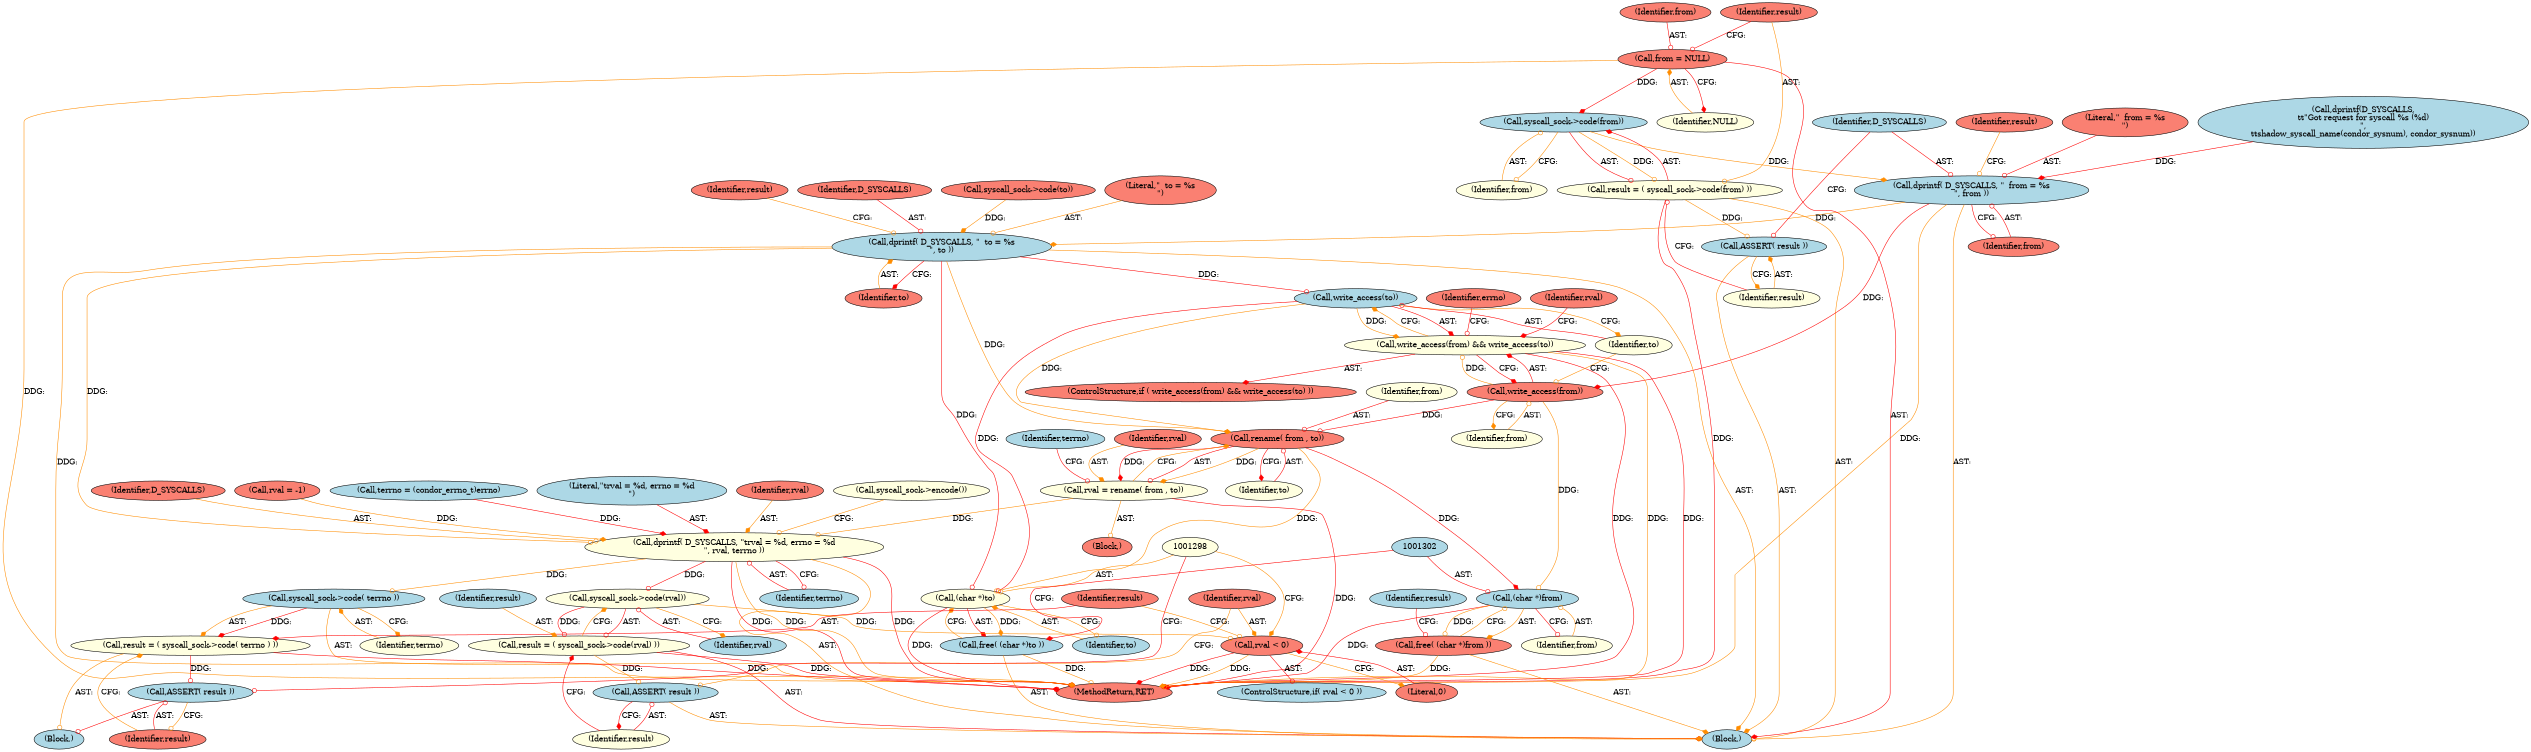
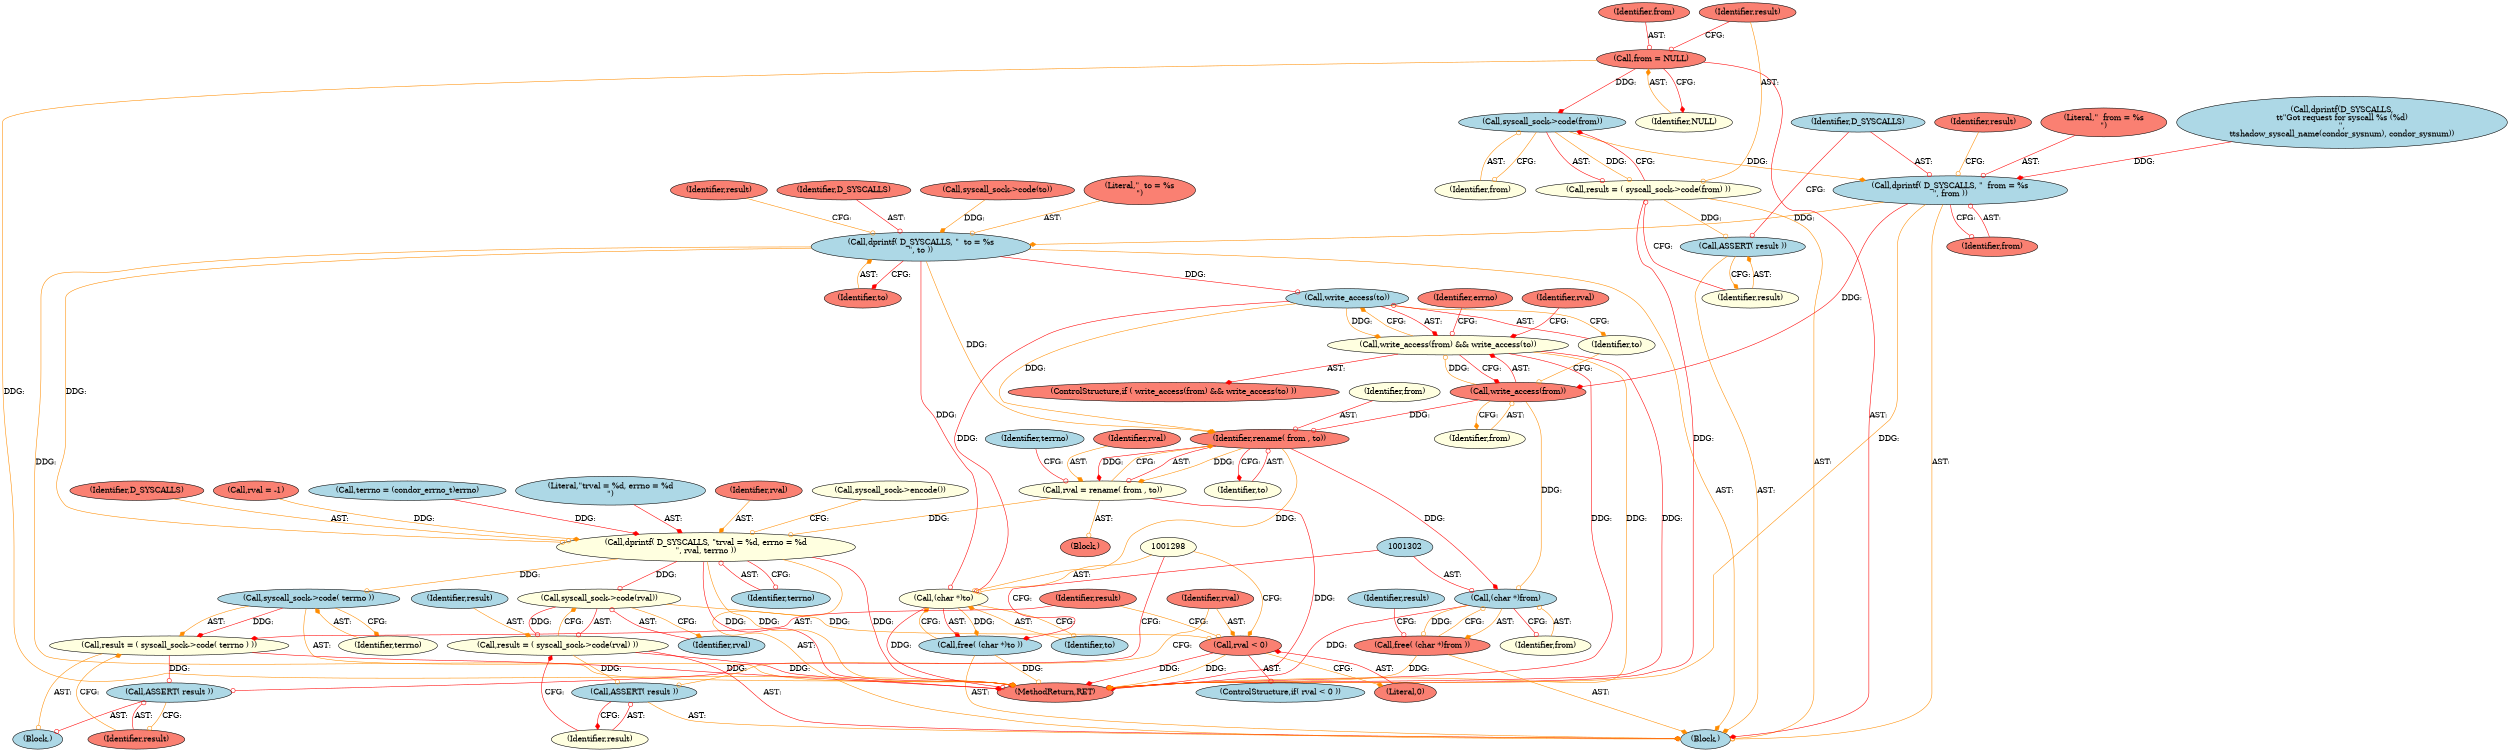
(1673, 162) -> (1647, 162)
(1277, 439) -> (1270, 439)
